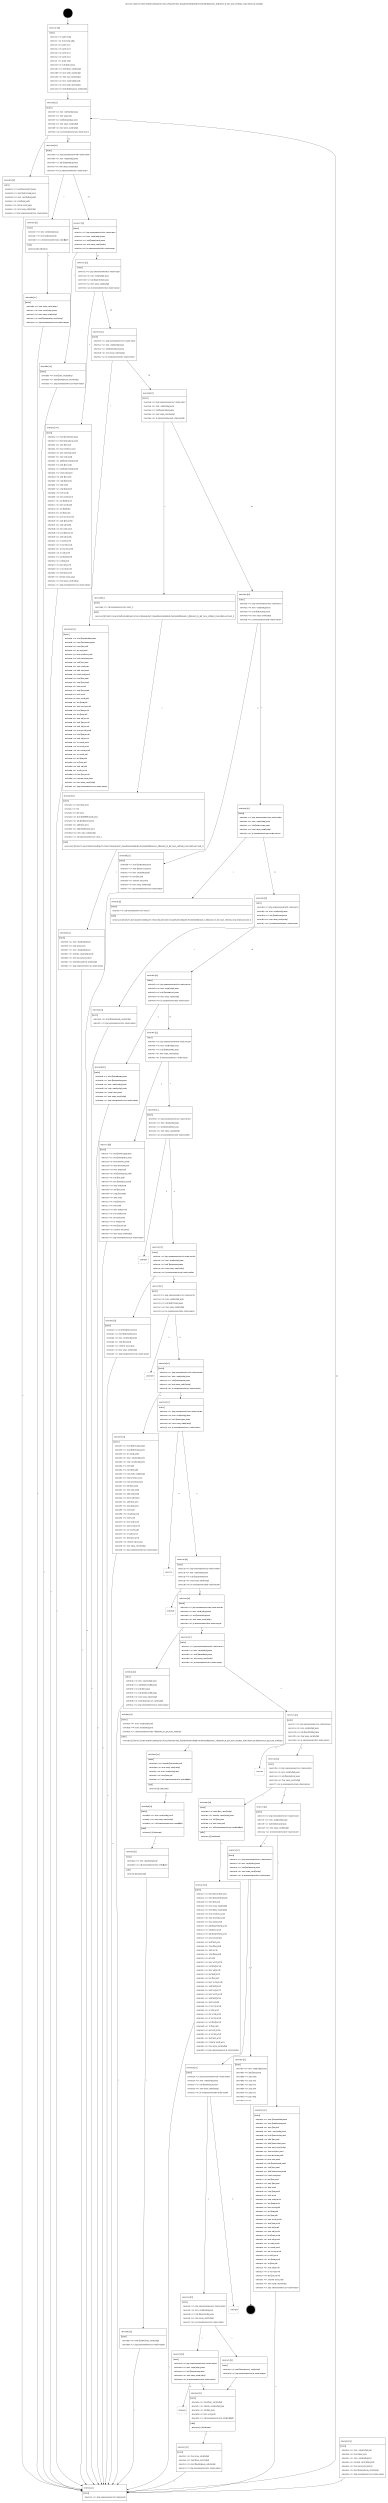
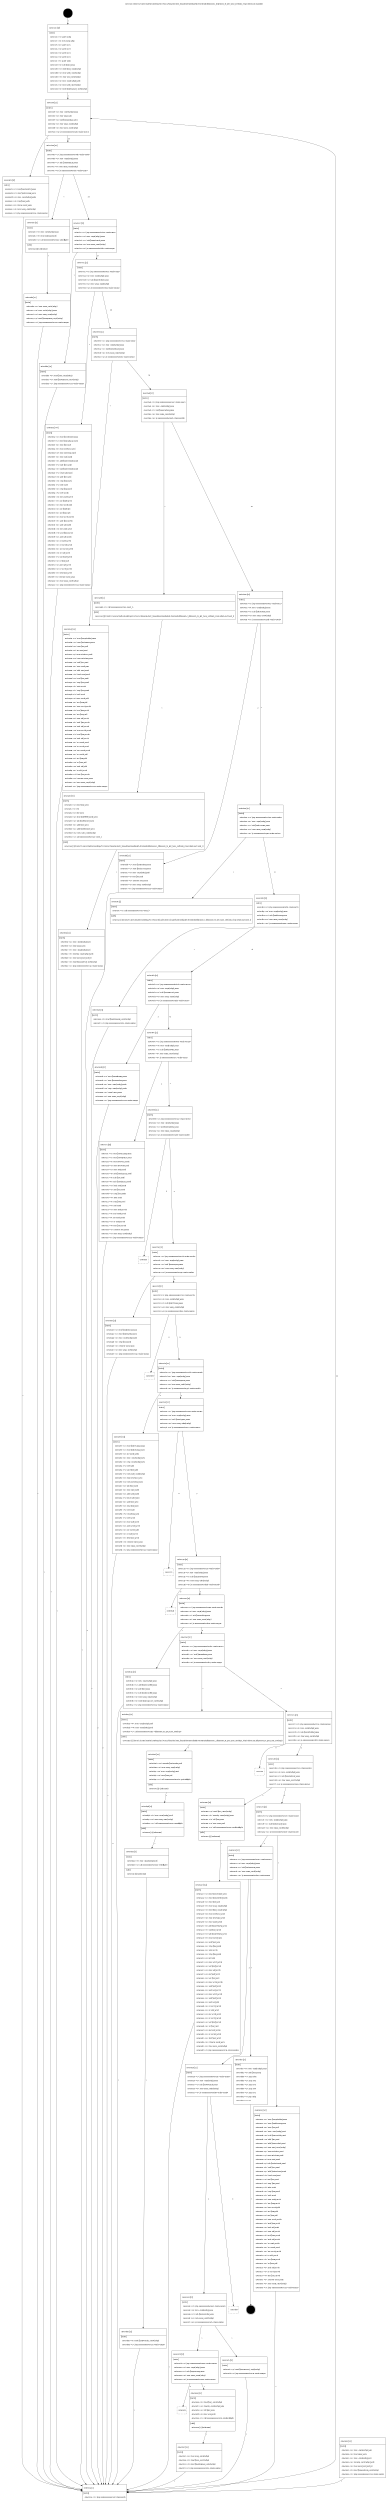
none -> (202, 1688)
(232, 2383) -> (227, 2474)
